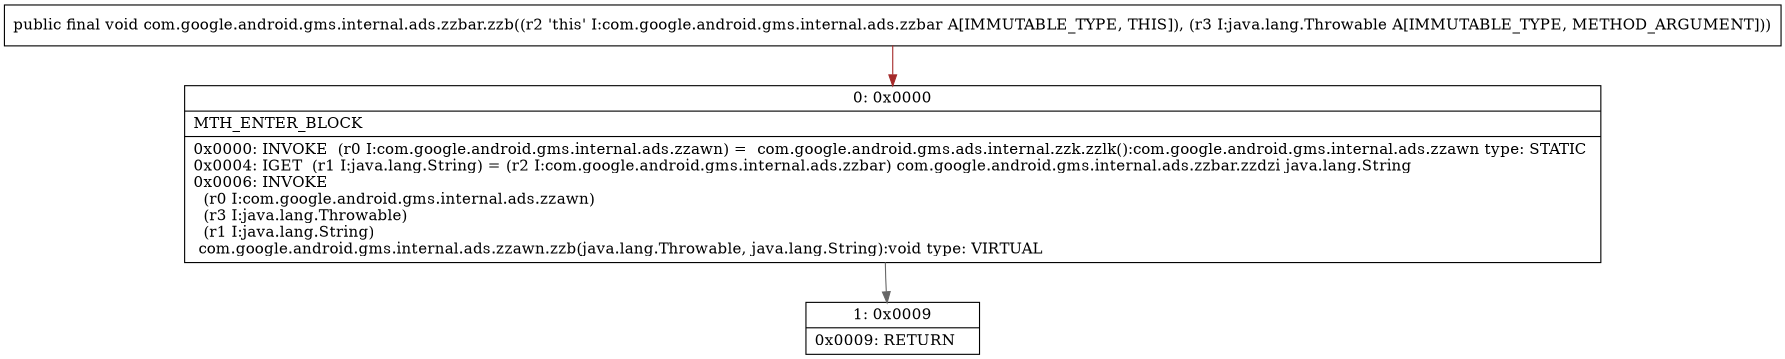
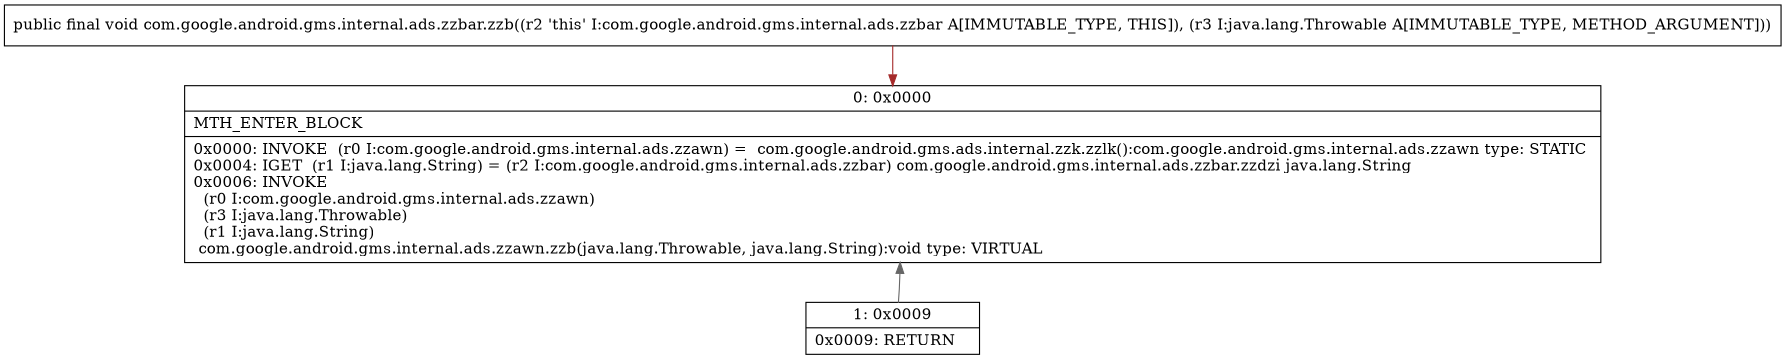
(886, 277) -> (899, 288)
